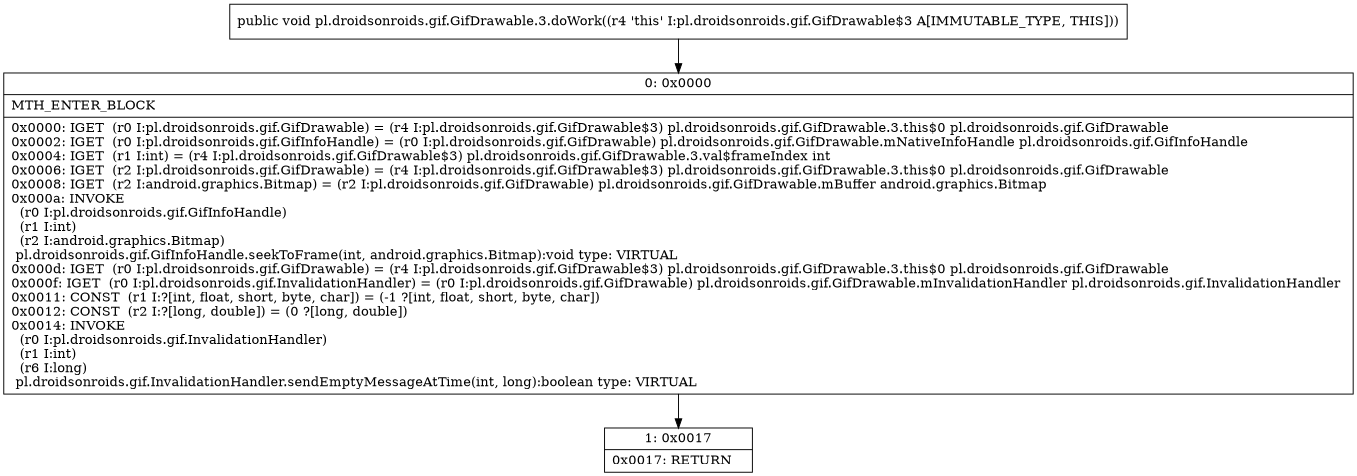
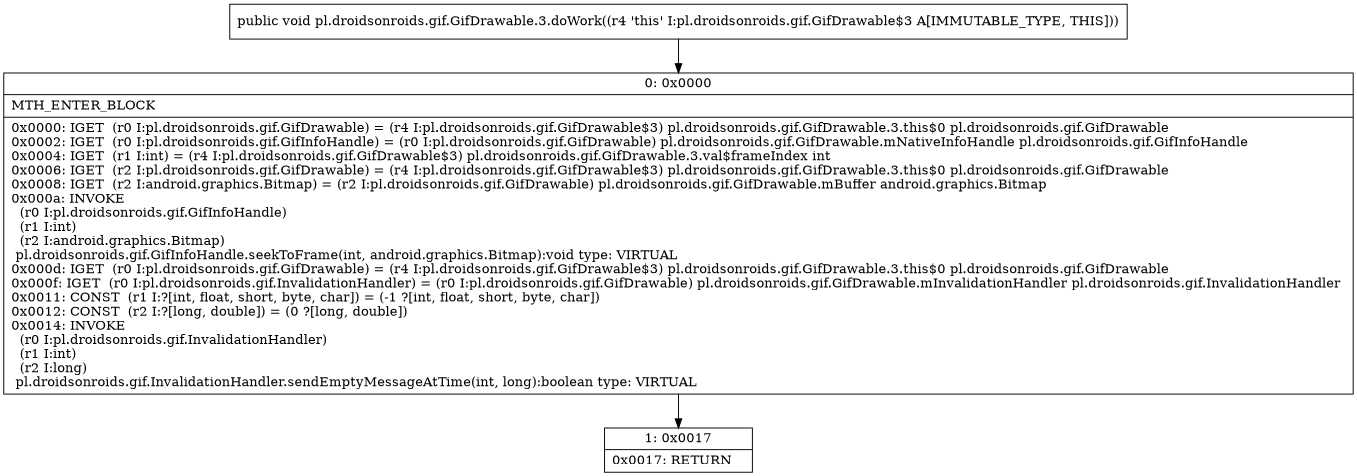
(49, 368) -> (49, 368)
